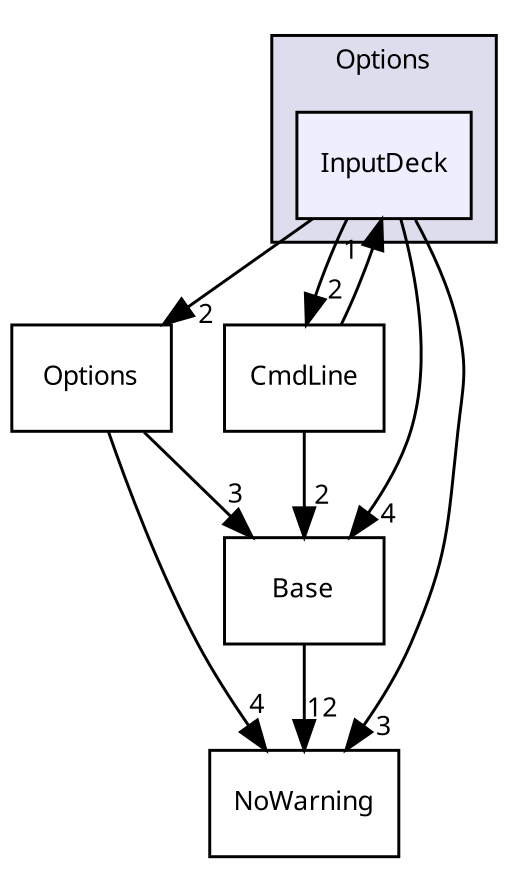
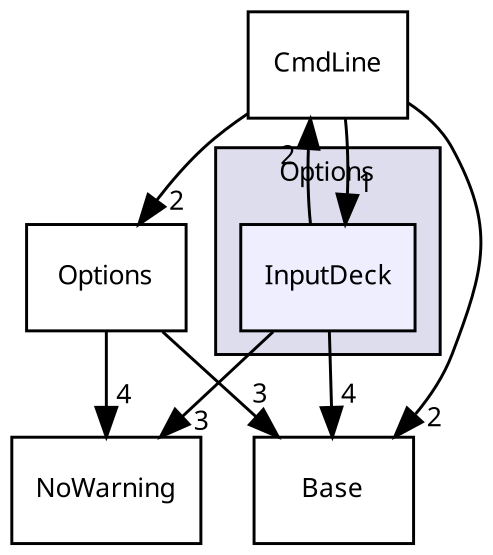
(250, 263) -> (196, 155)
(304, 683) -> none
